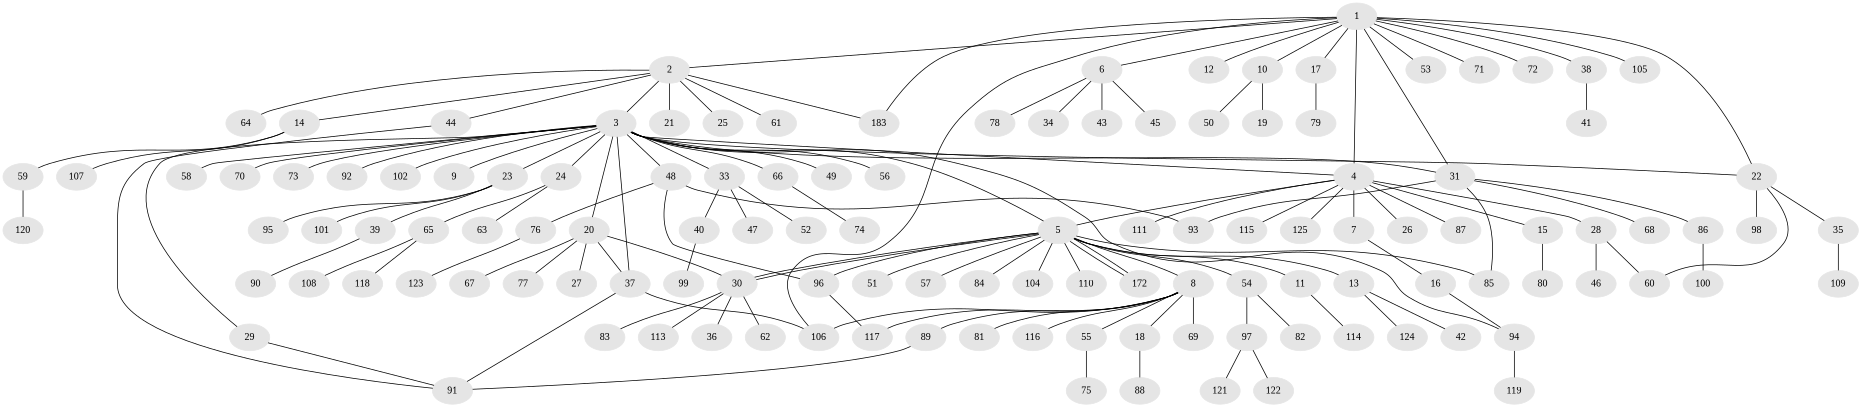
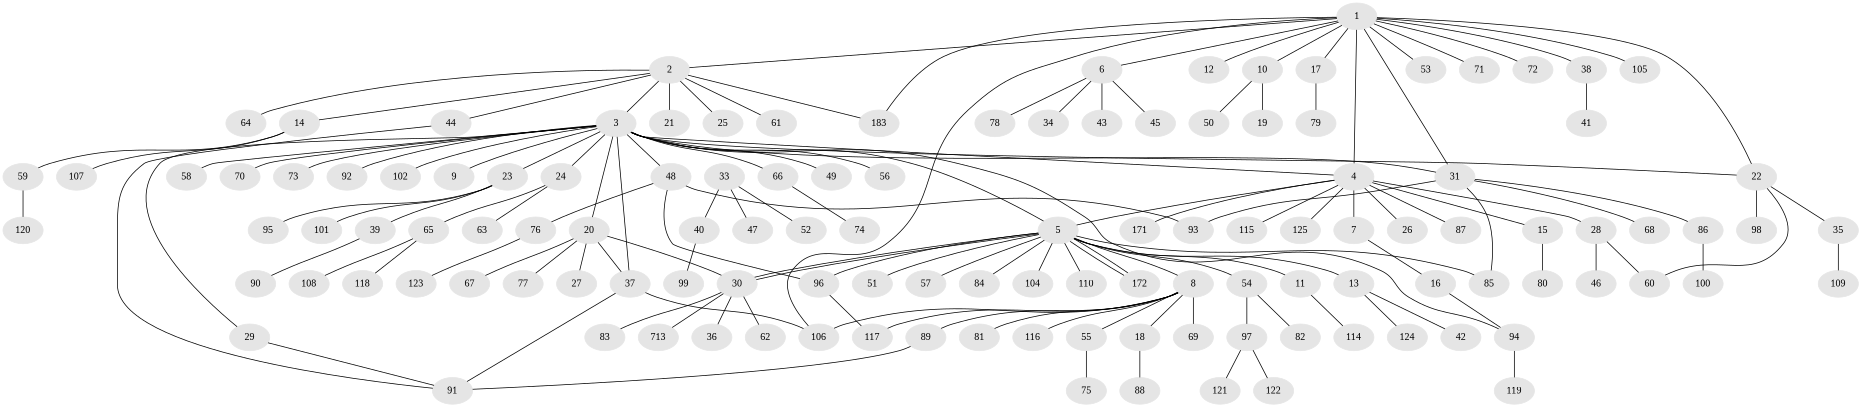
(670, 150) -> none
(1140, 230) -> (1140, 230)
(658, 337) -> (658, 337)
